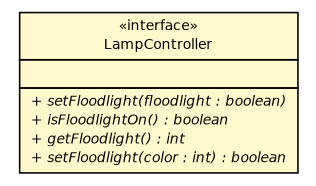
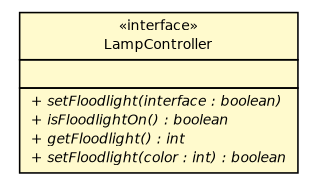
(159, 101) -> (156, 101)
